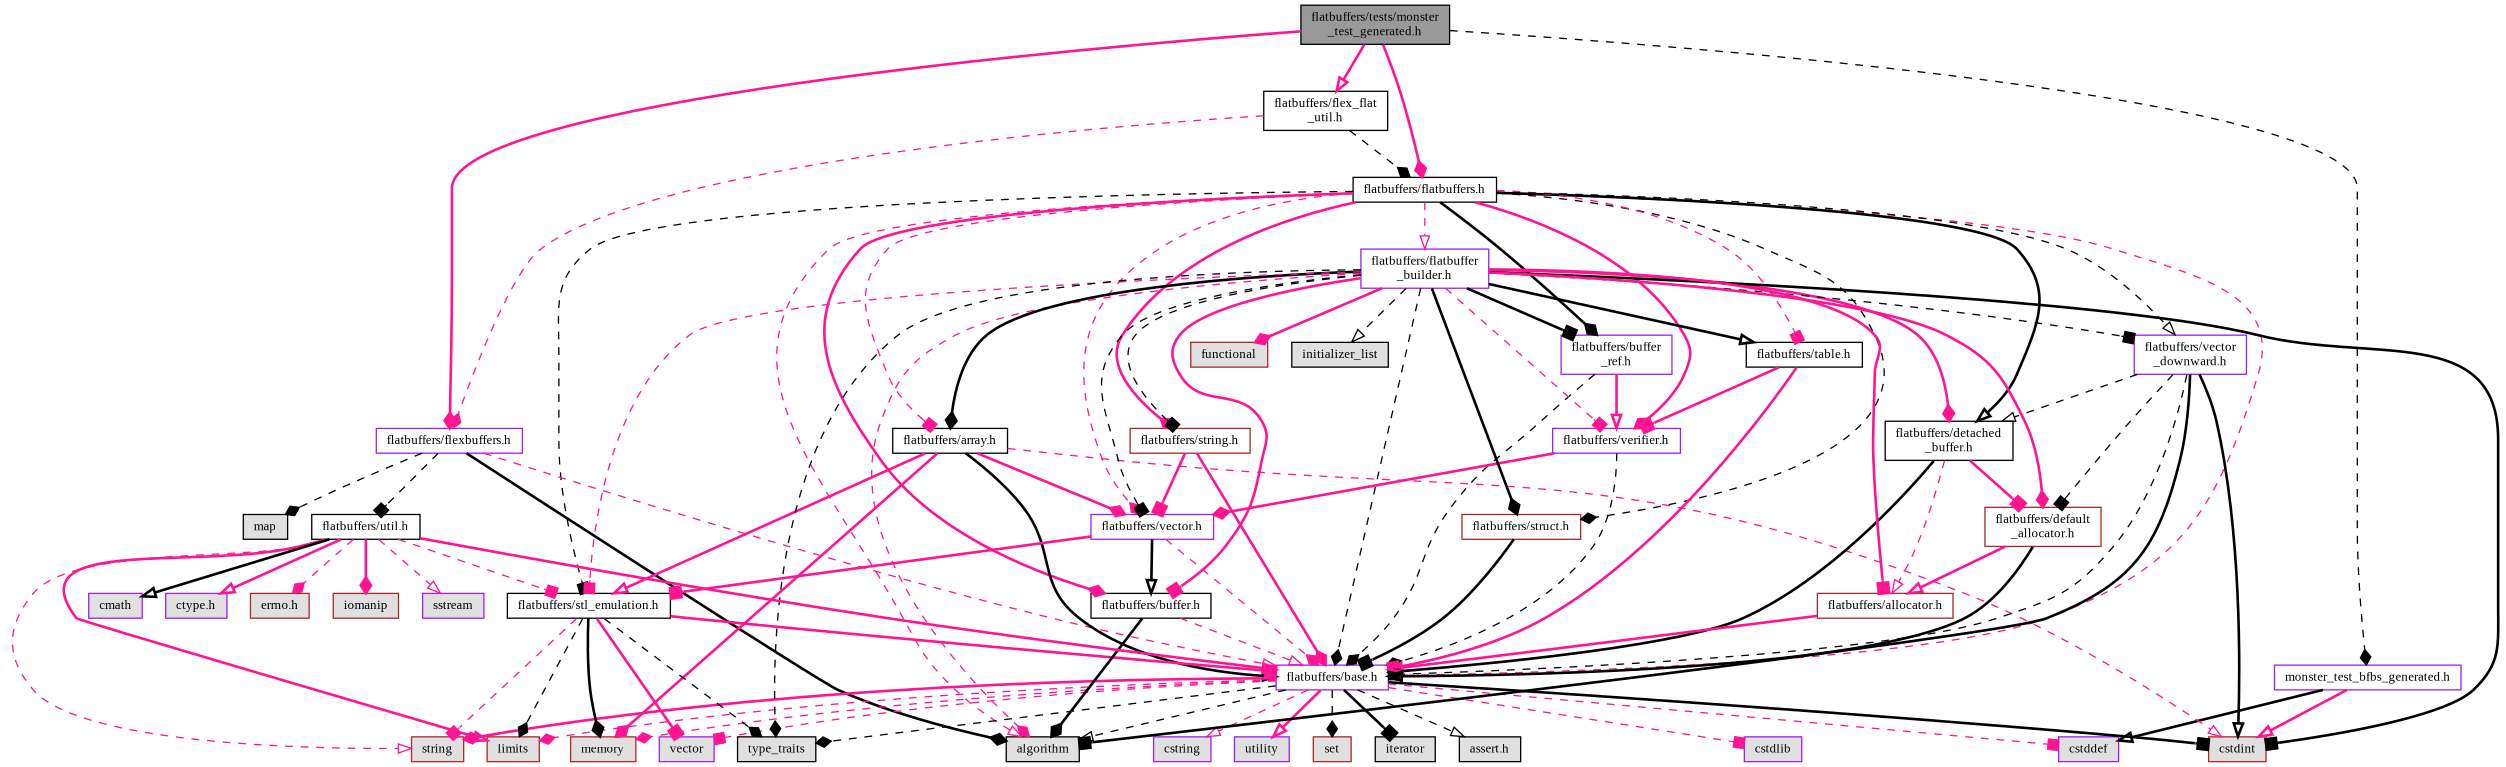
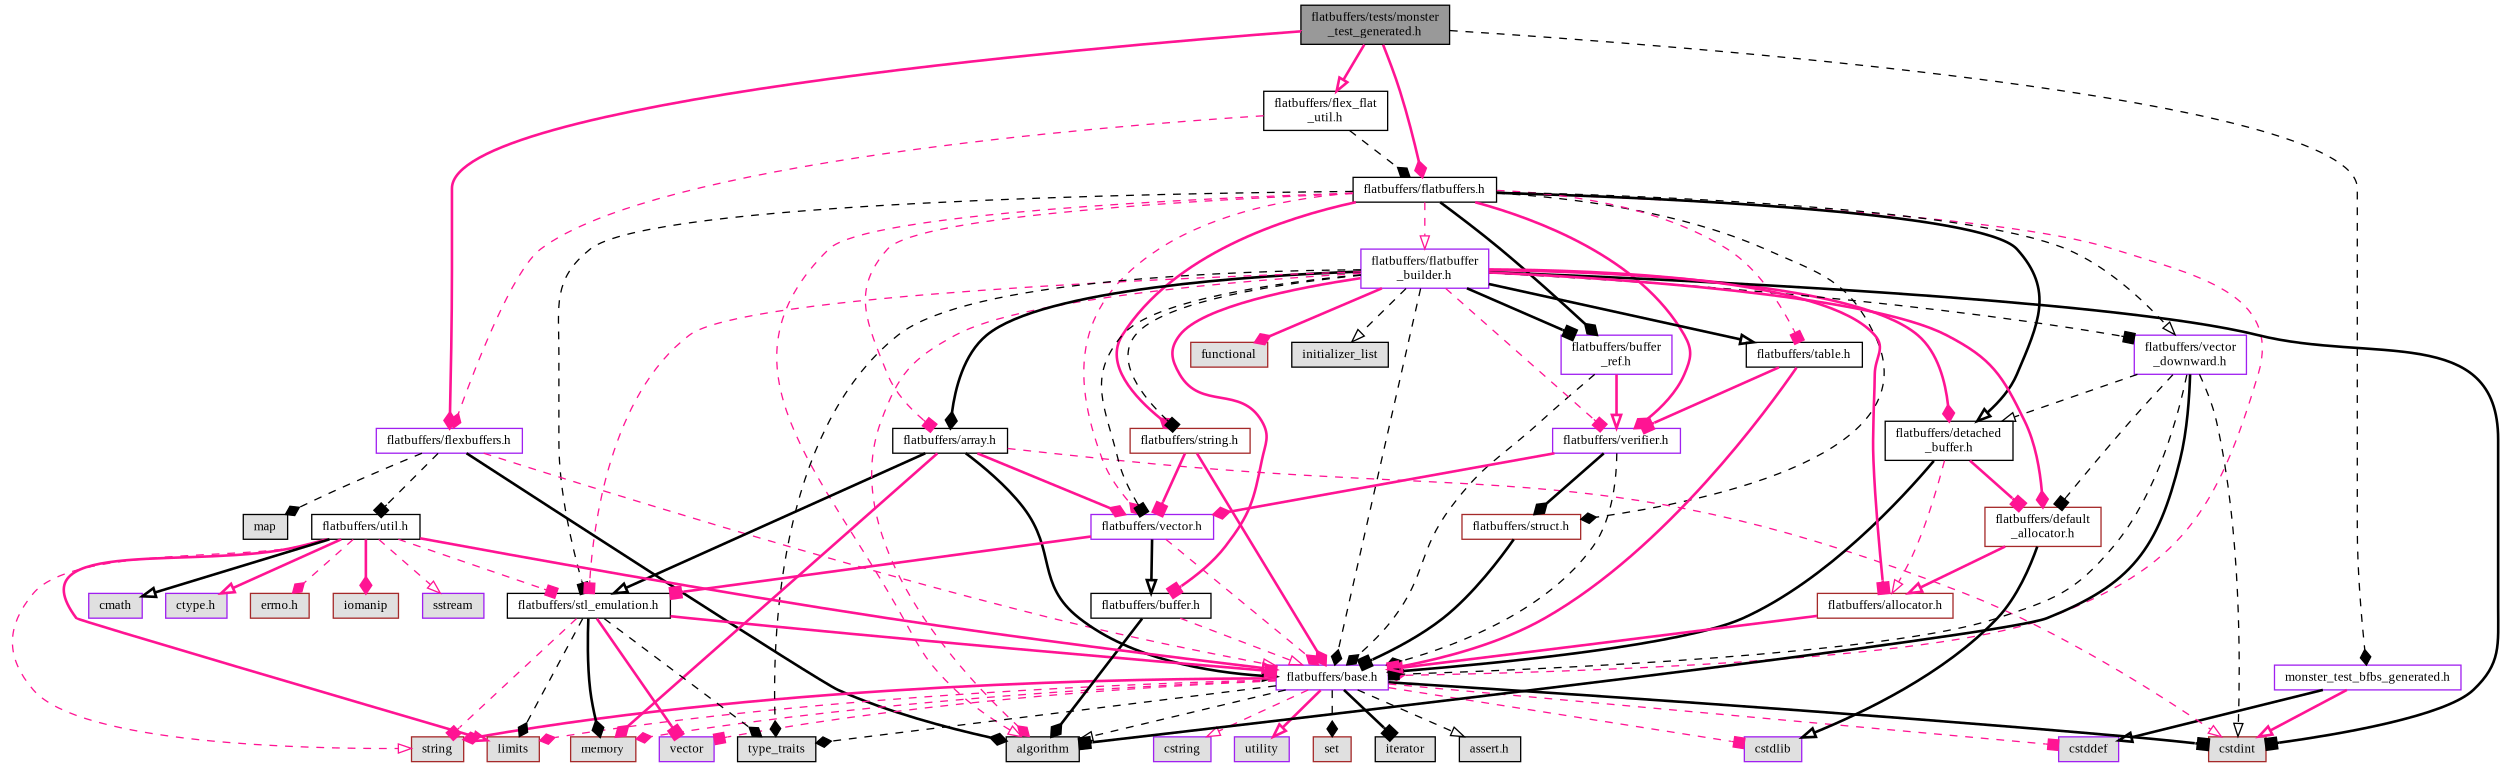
(867, 246) -> none
(1472, 394) -> (1575, 478)
(776, 520) -> (776, 520)
(2234, 547) -> (2234, 547)
(1736, 662) -> (1946, 662)
